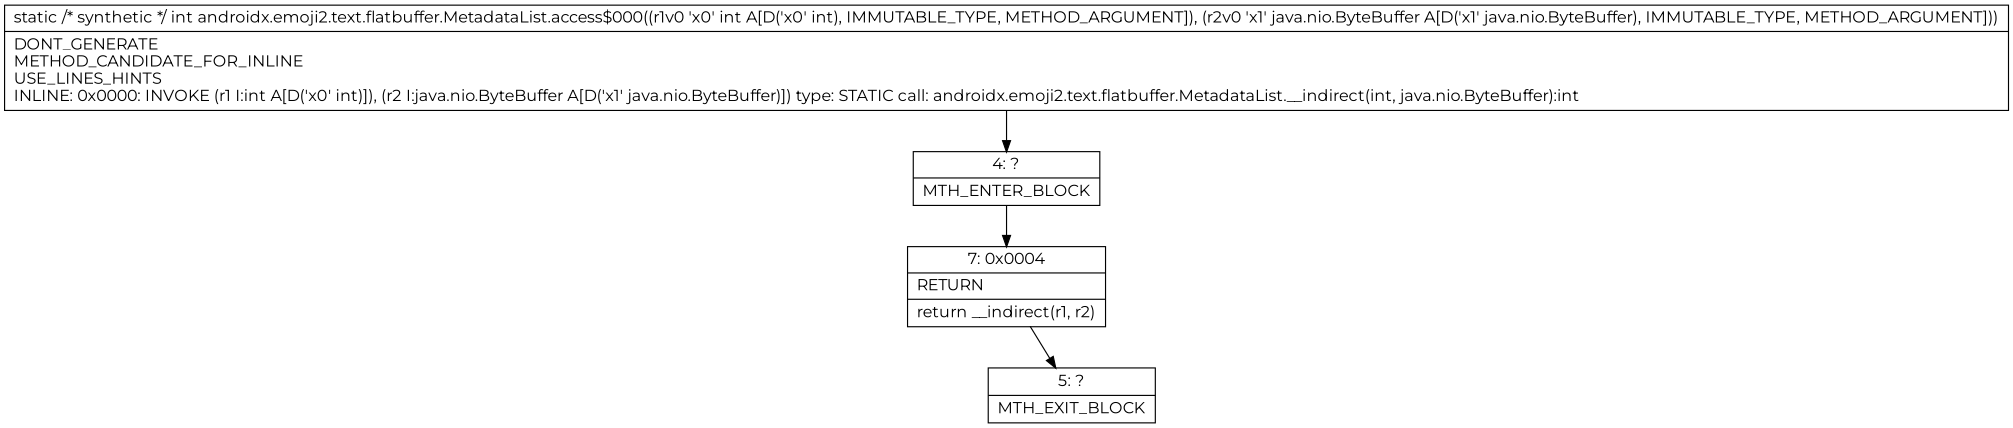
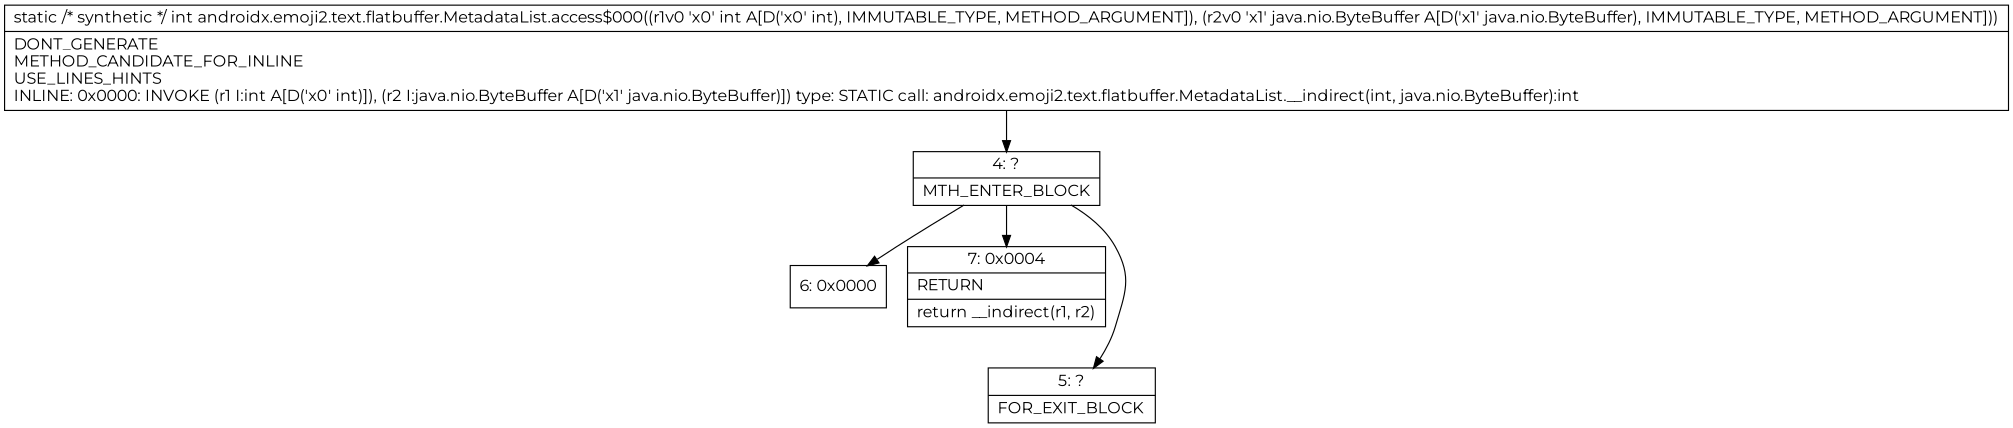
none -> (838, 287)
(1040, 342) -> (1125, 273)
(1072, 409) -> (1071, 409)
